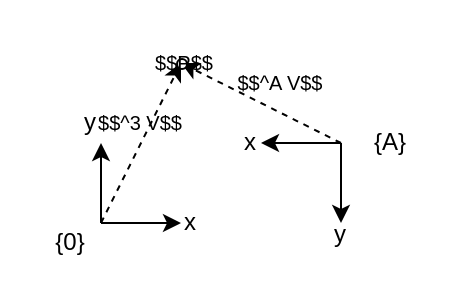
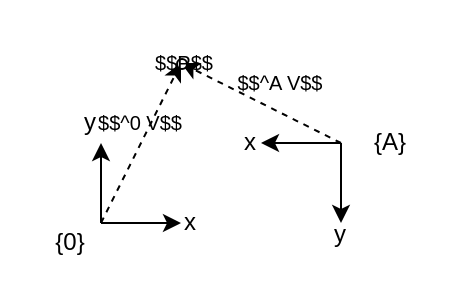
(141, 123) -> (141, 123)
